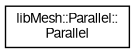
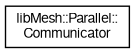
(67, 27) -> (67, 27)
